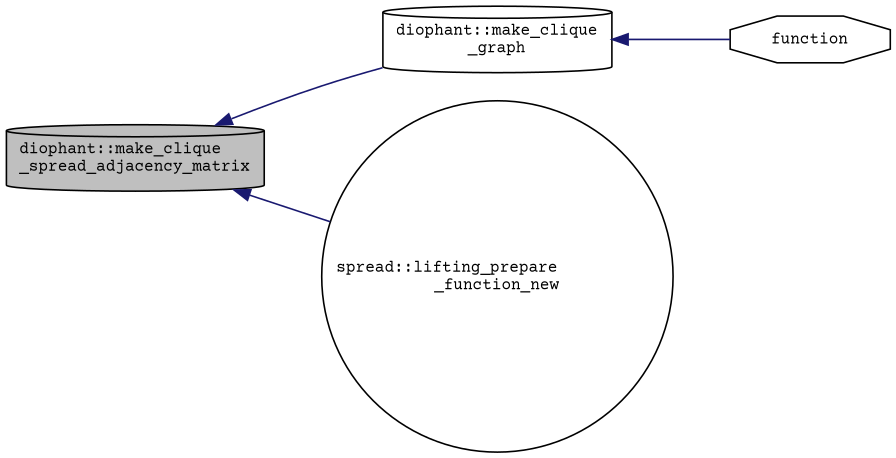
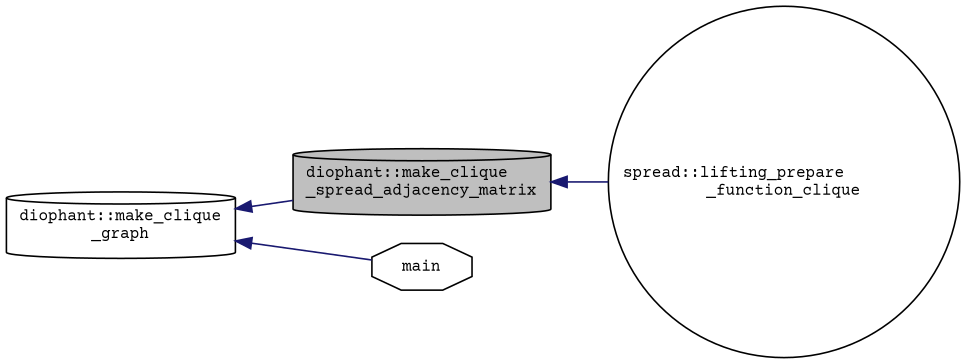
(810, 39) -> (422, 267)
(306, 91) -> (272, 203)
(497, 276) -> (784, 182)
